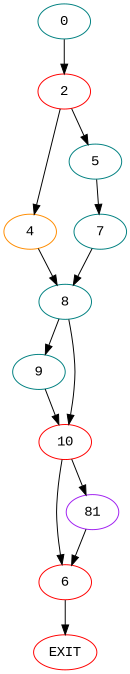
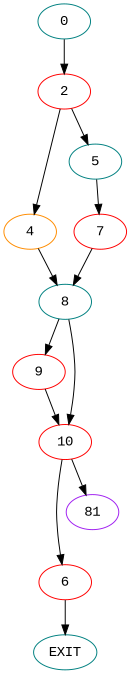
(100, 232) -> (100, 232)
(39, 372) -> (39, 372)
(81, 543) -> none
(65, 652) -> (65, 652)
